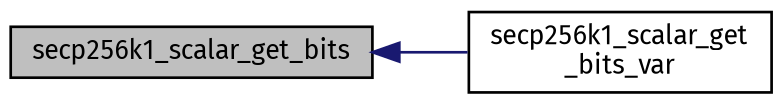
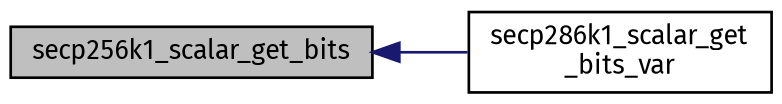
(620, 52) -> (620, 52)
